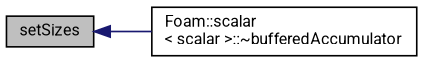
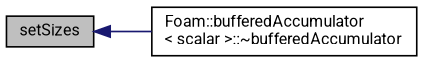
(284, 31) -> (284, 31)
